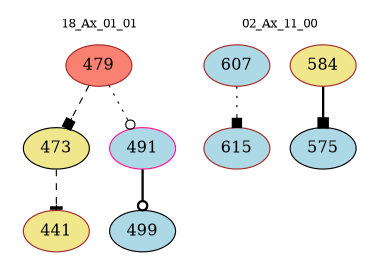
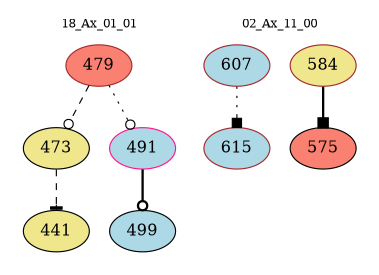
(80, 102) -> (80, 102)
(323, 148) -> (323, 148)
(56, 231) -> (56, 231)
